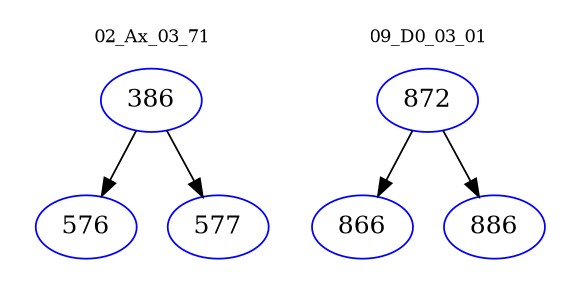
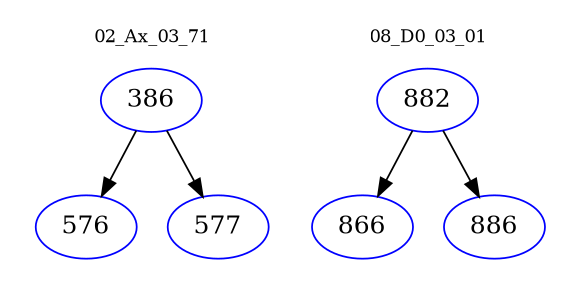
(428, 38) -> (428, 38)
(428, 100) -> (428, 100)
